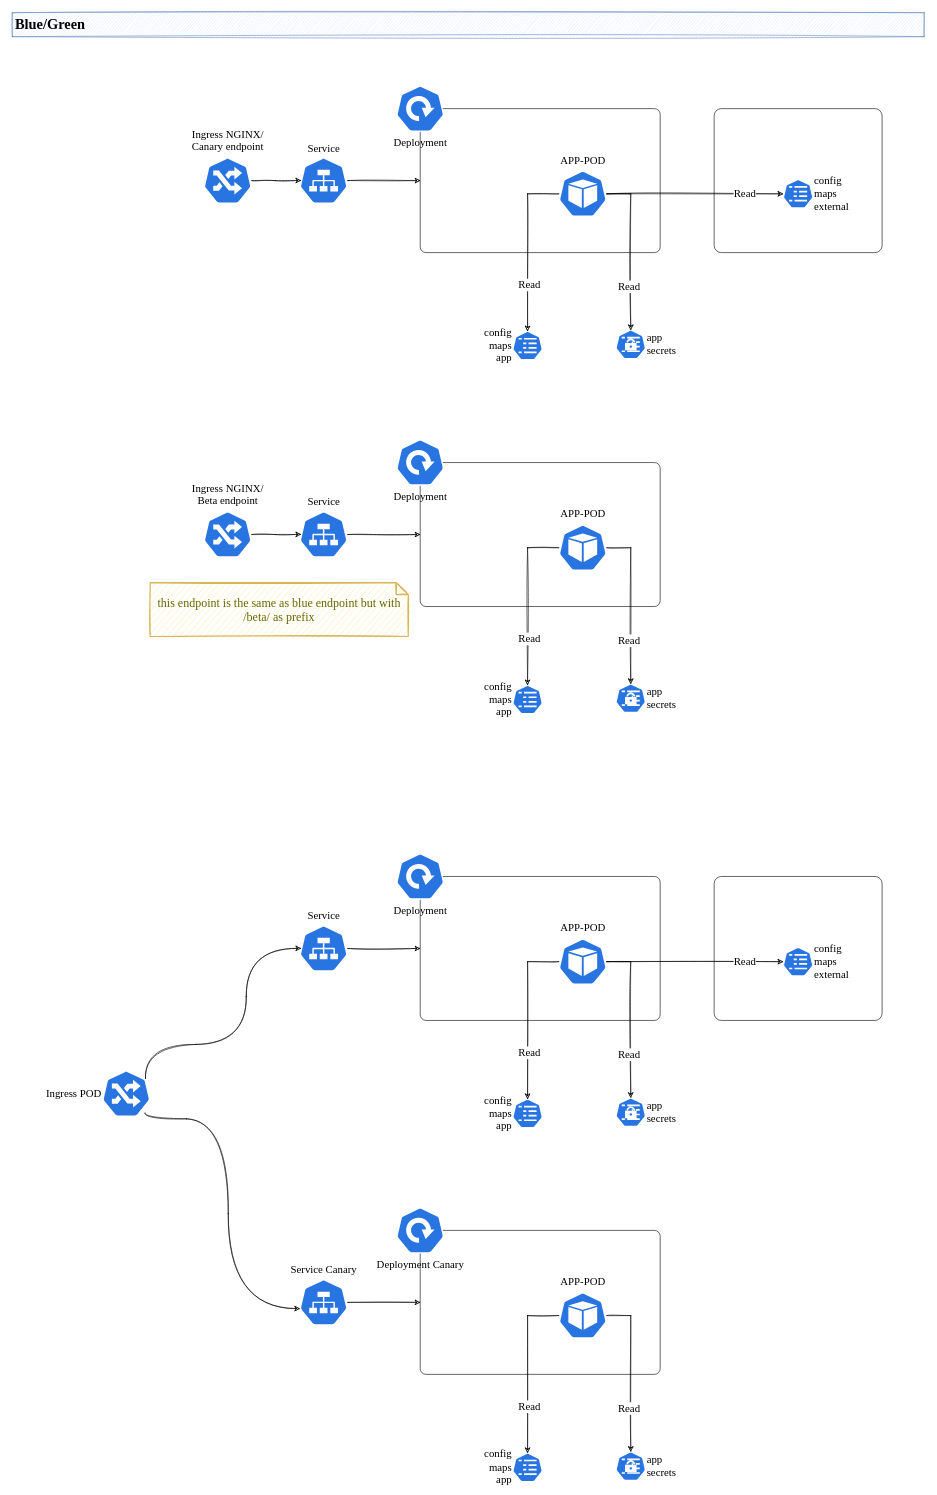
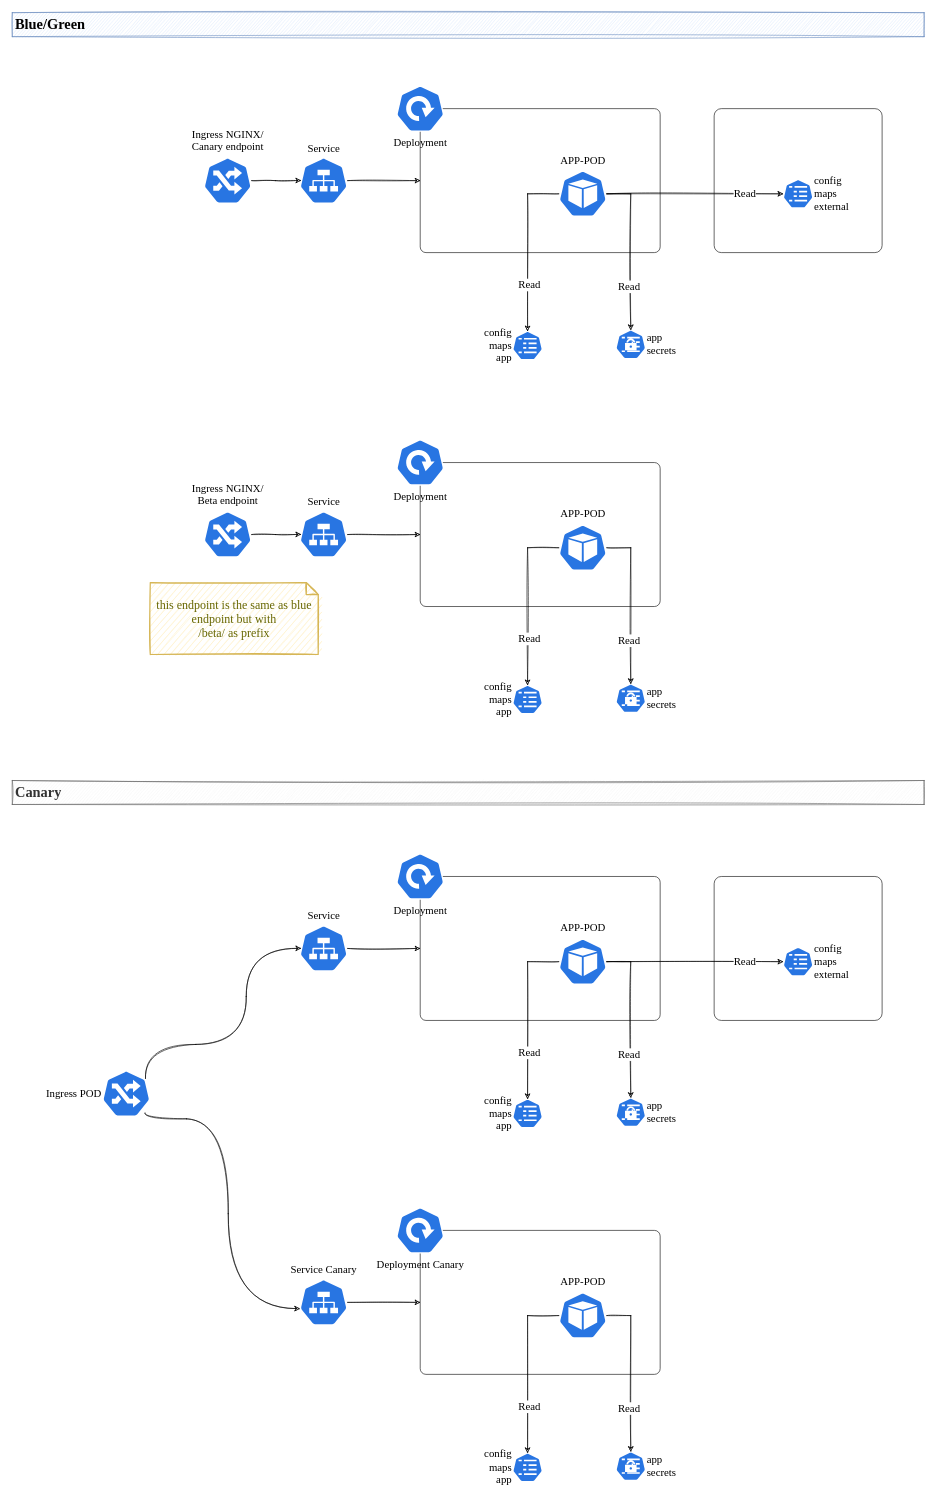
(279, 609) -> (234, 618)
none -> (468, 792)
